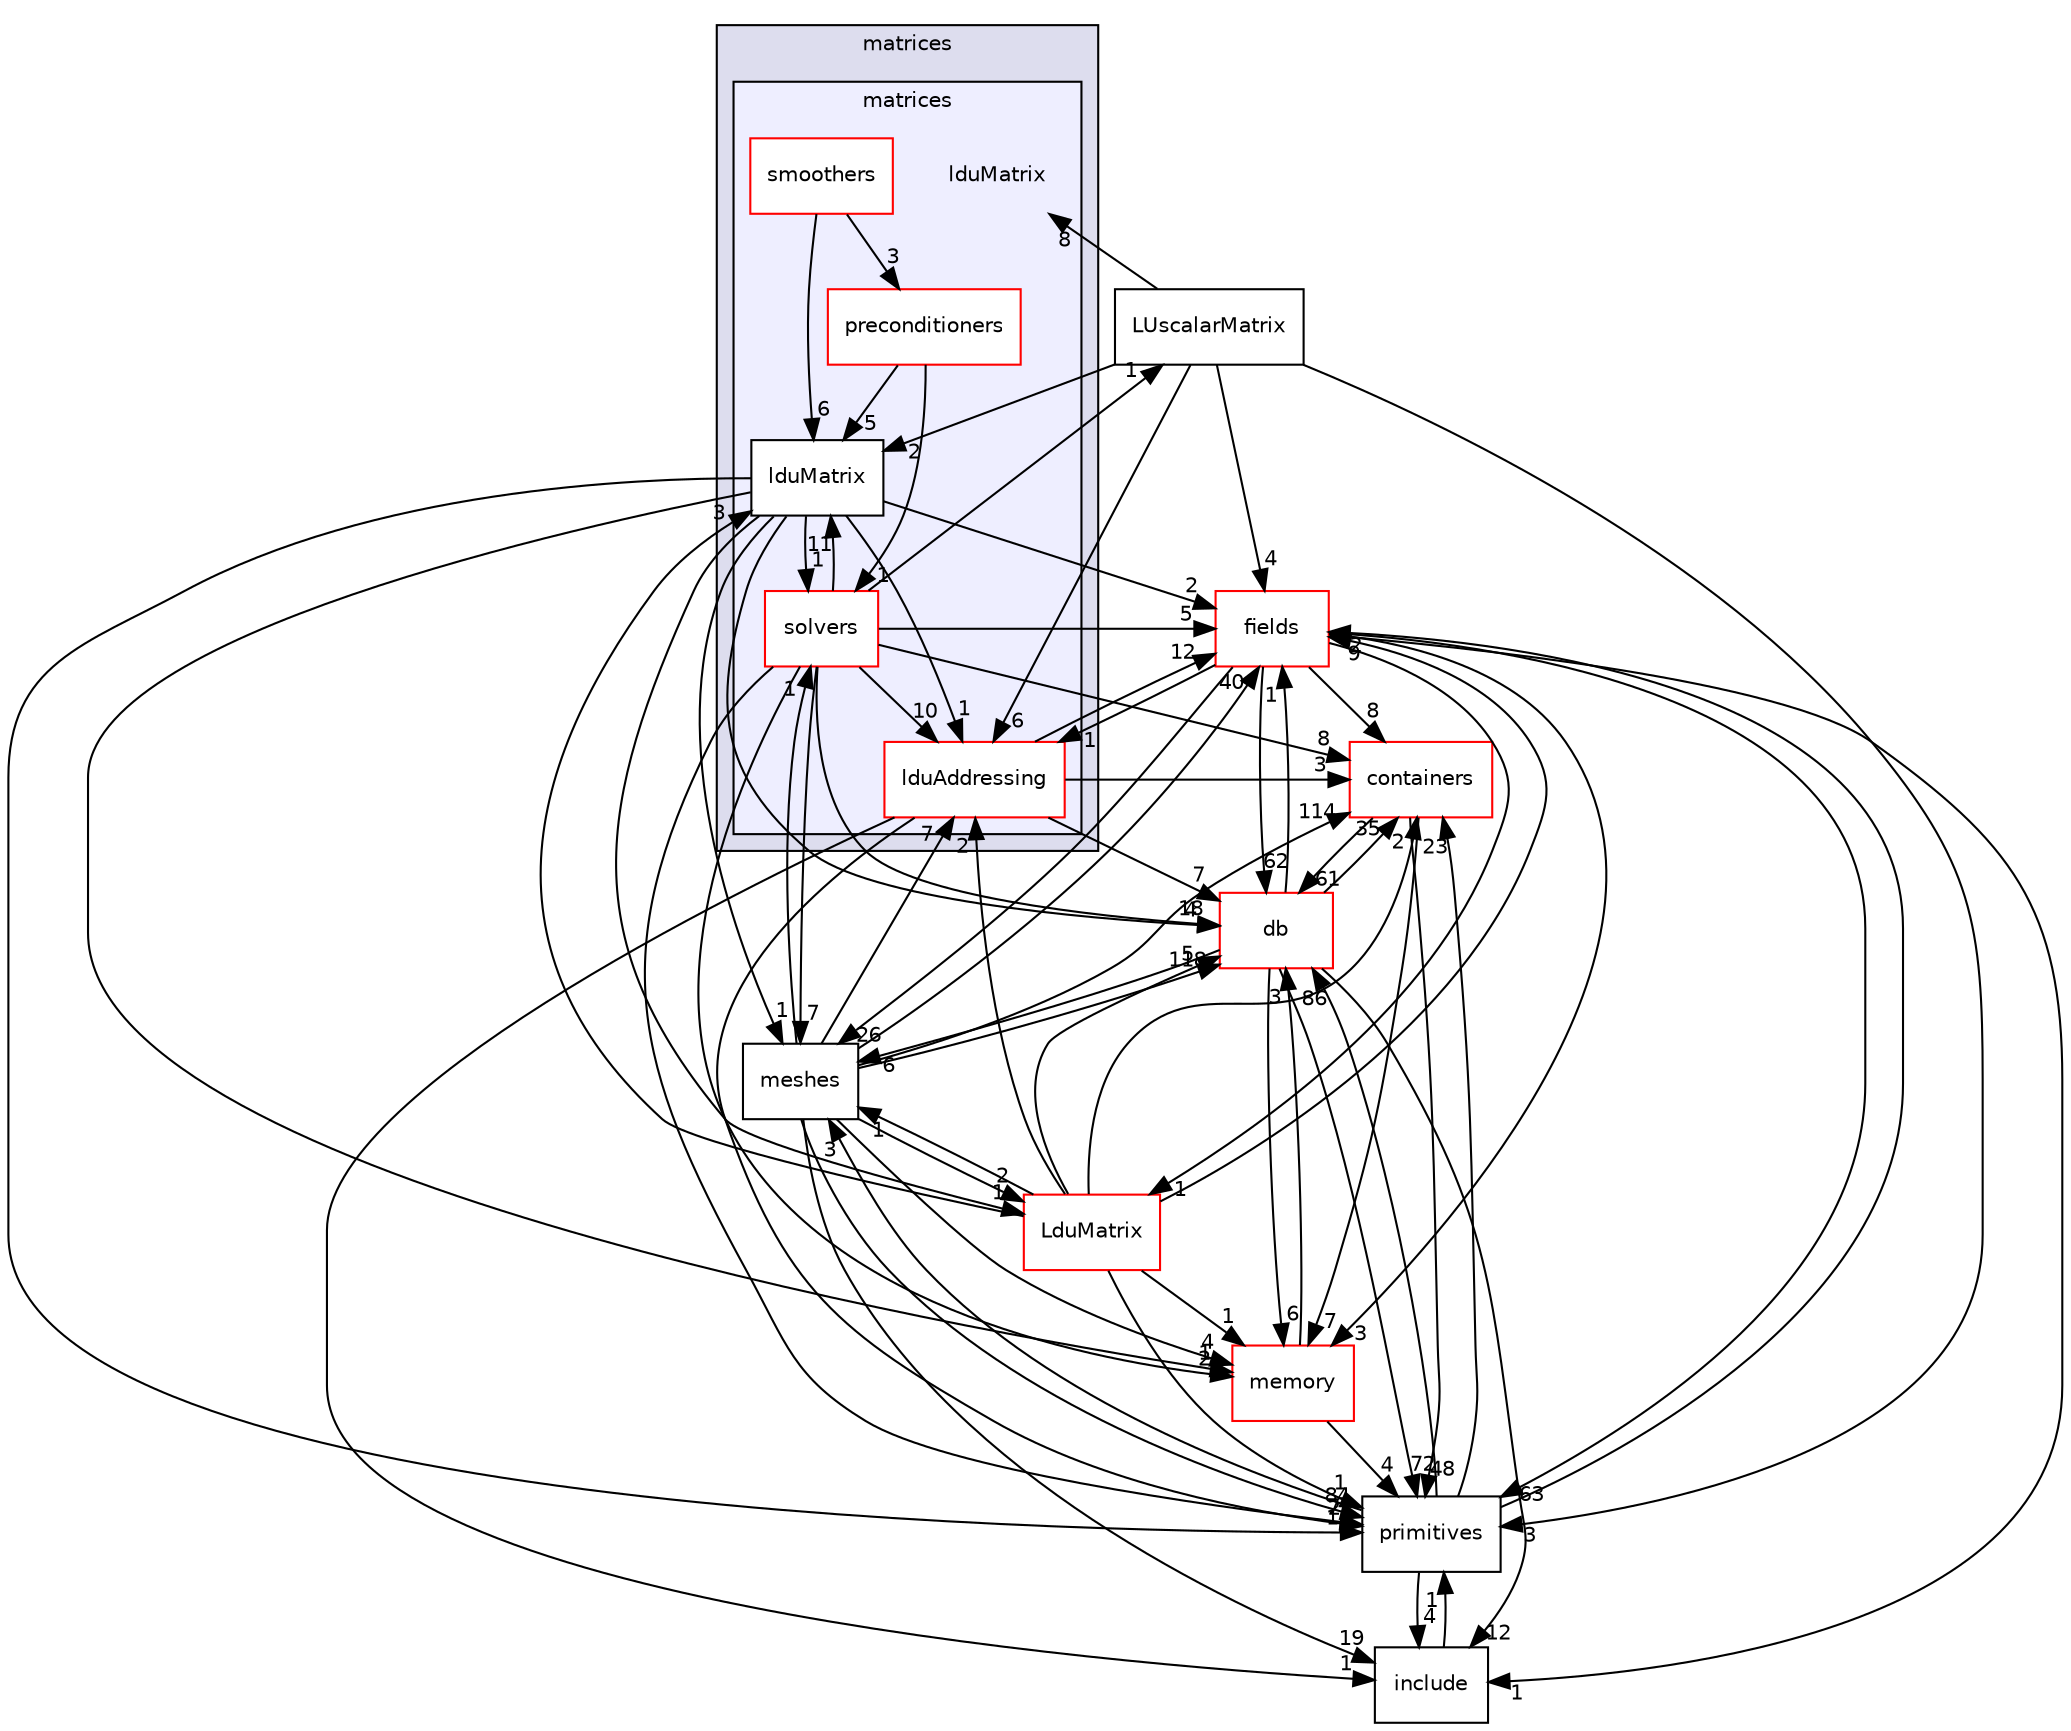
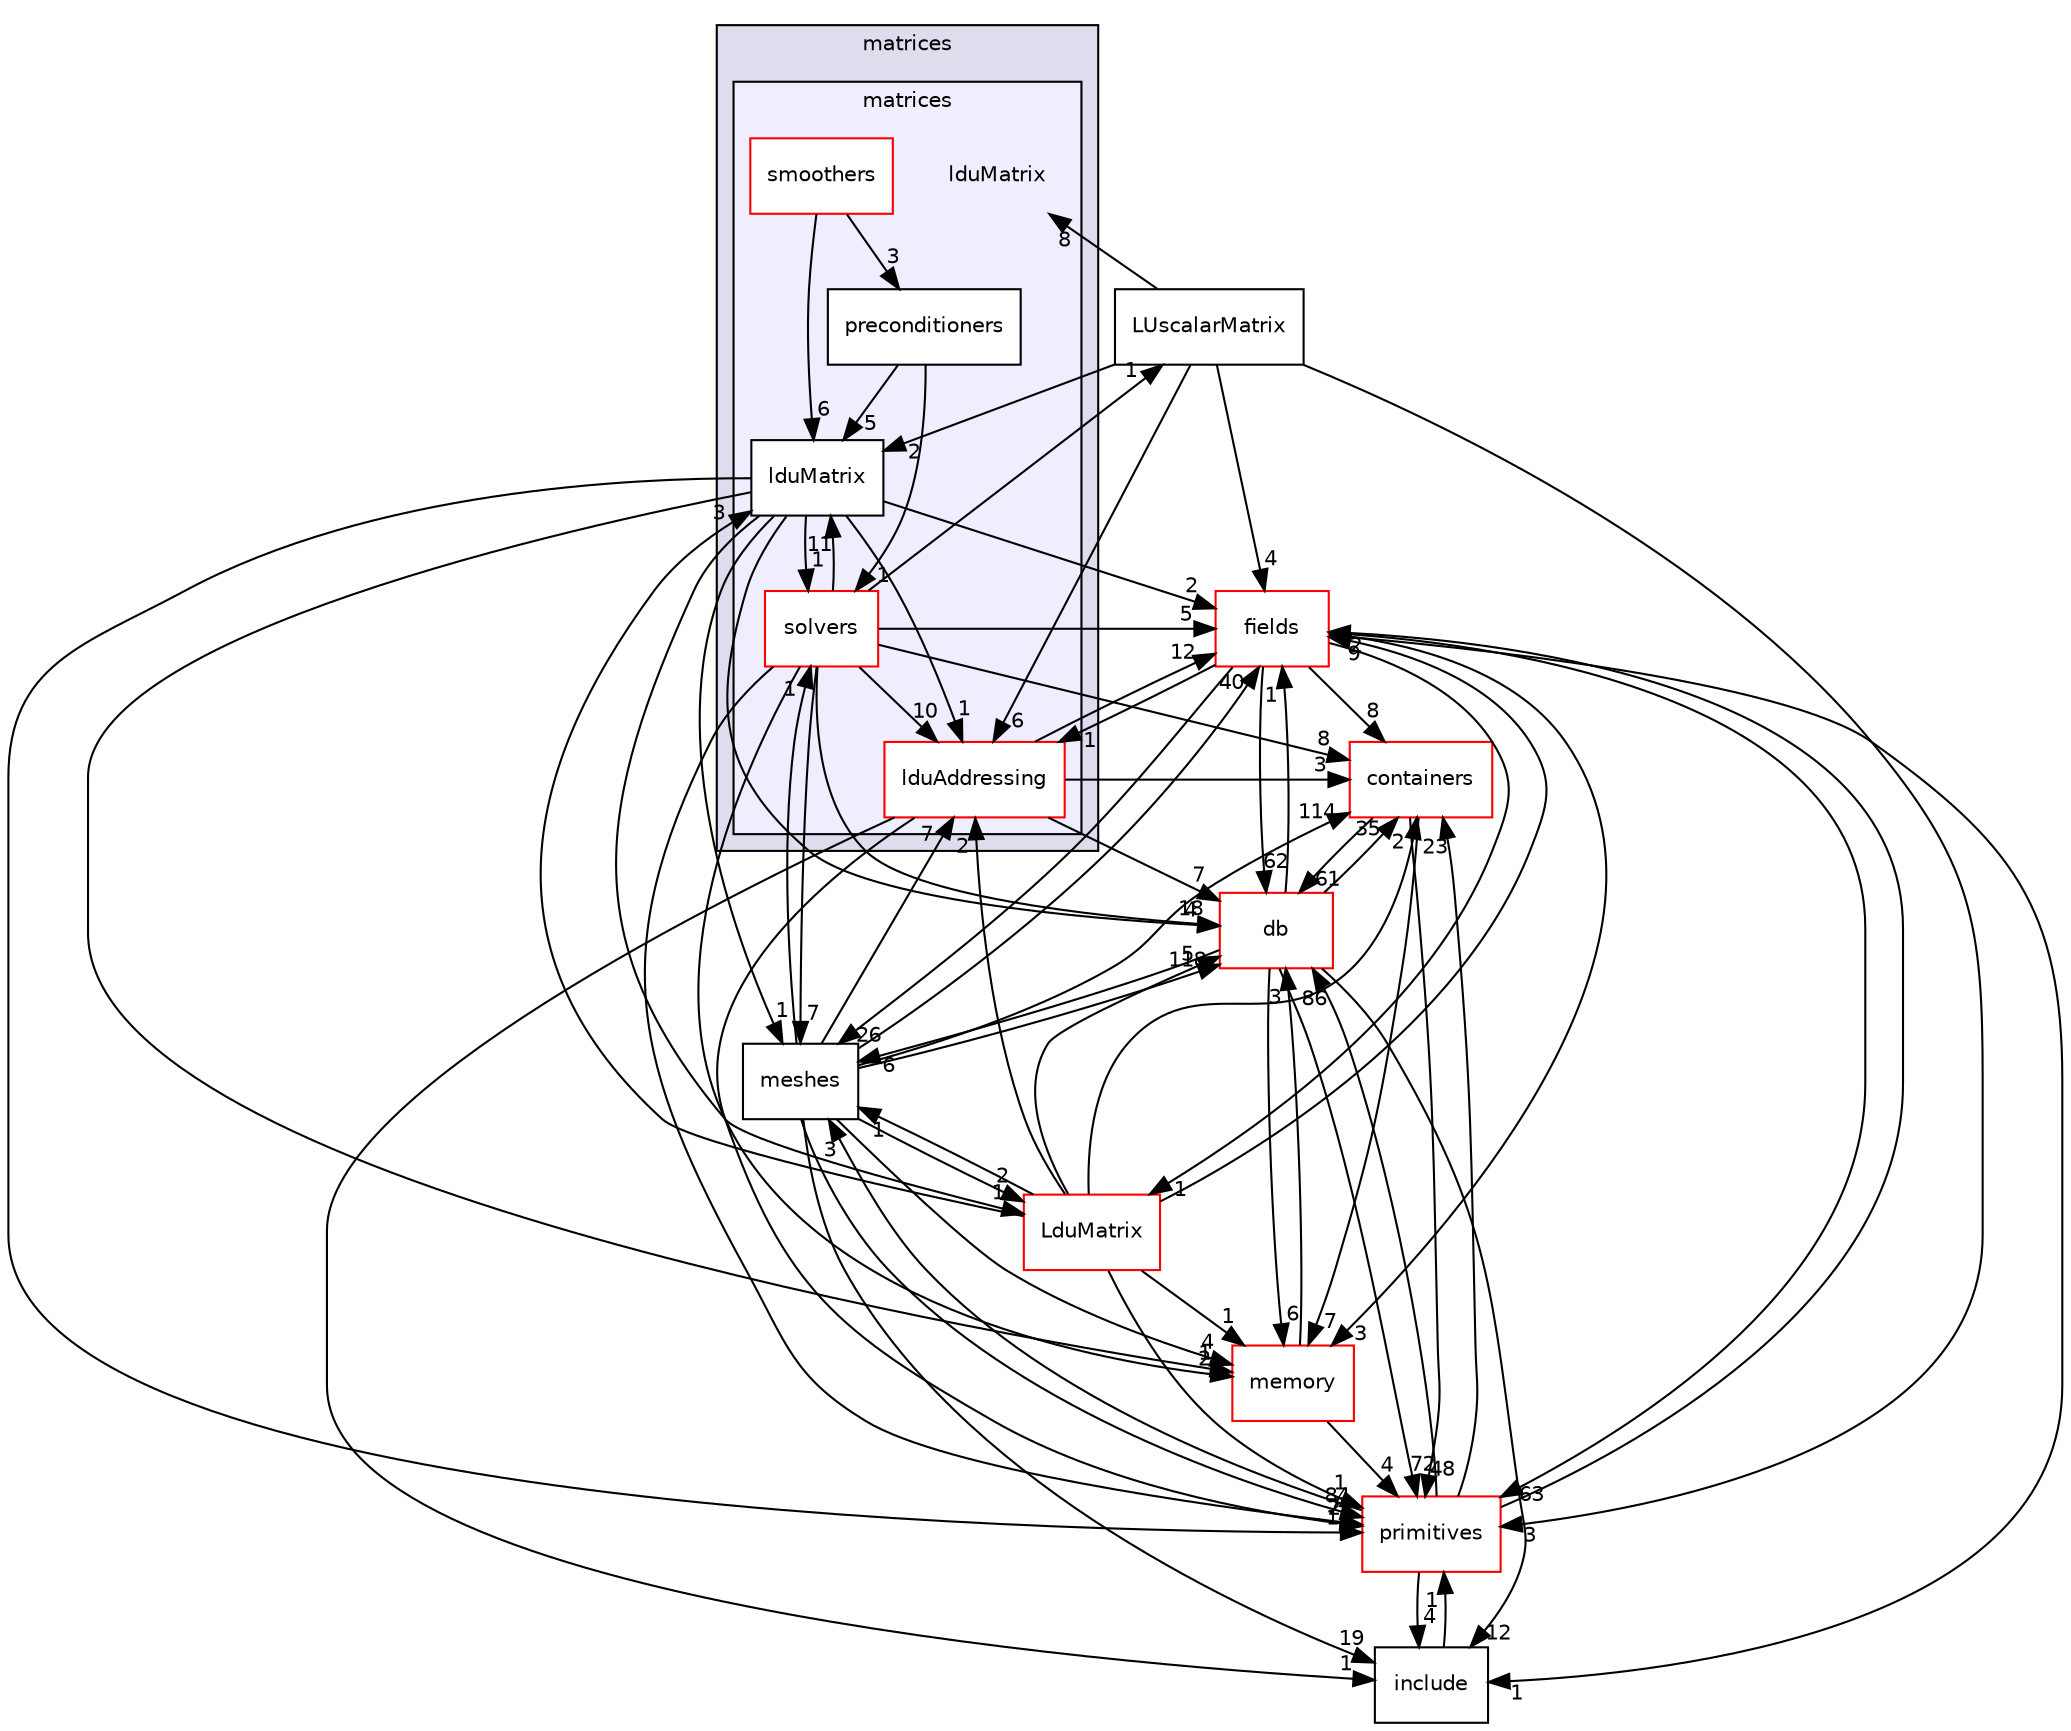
(924, 327) -> (924, 327)
(1431, 1534) -> (1431, 1534)
